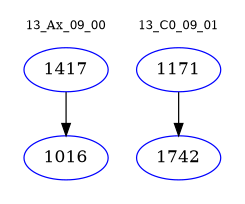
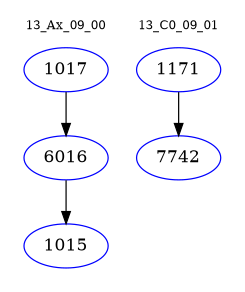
(66, 70) -> (66, 70)
(66, 158) -> (66, 158)
(179, 158) -> (179, 158)
none -> (66, 246)
